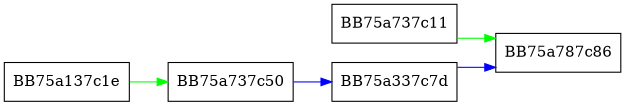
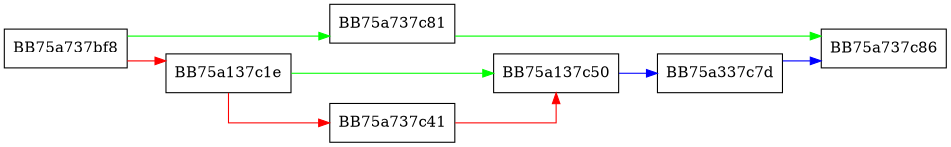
(394, 24) -> (392, 24)
none -> (66, 48)
(558, 53) -> (884, 48)
(231, 82) -> (556, 73)
none -> (392, 123)
